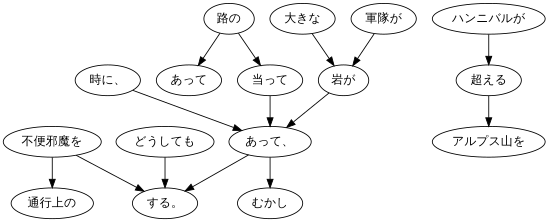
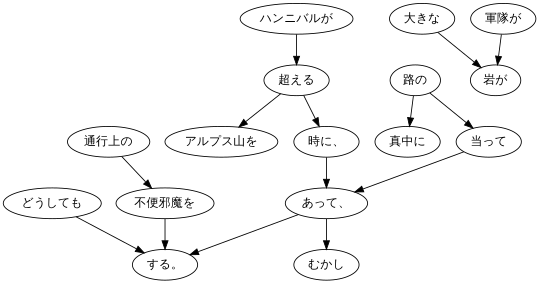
(189, 80) -> (408, 142)
none -> (309, 107)
(311, 107) -> none
(52, 168) -> (134, 169)
